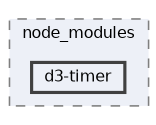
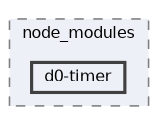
(78, 77) -> (78, 77)
